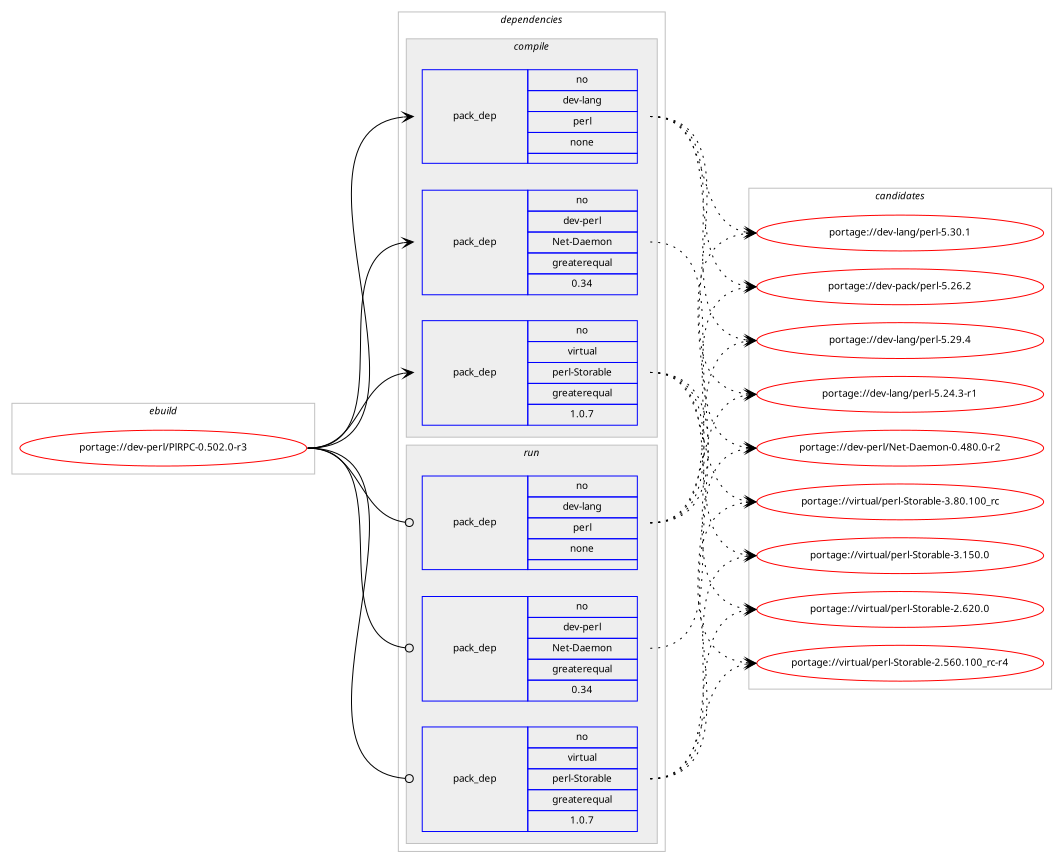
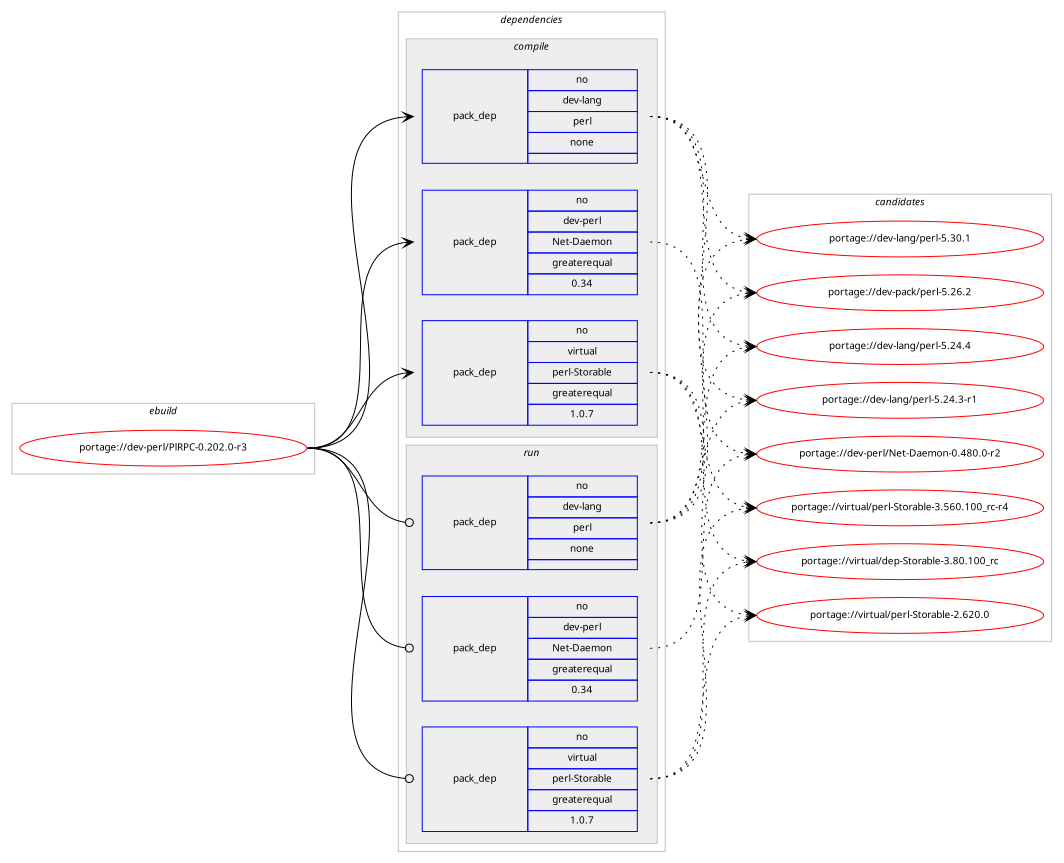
(900, 341) -> (900, 347)
(163, 448) -> (163, 448)
(900, 502) -> (900, 562)
(900, 556) -> none
(900, 663) -> (900, 508)
